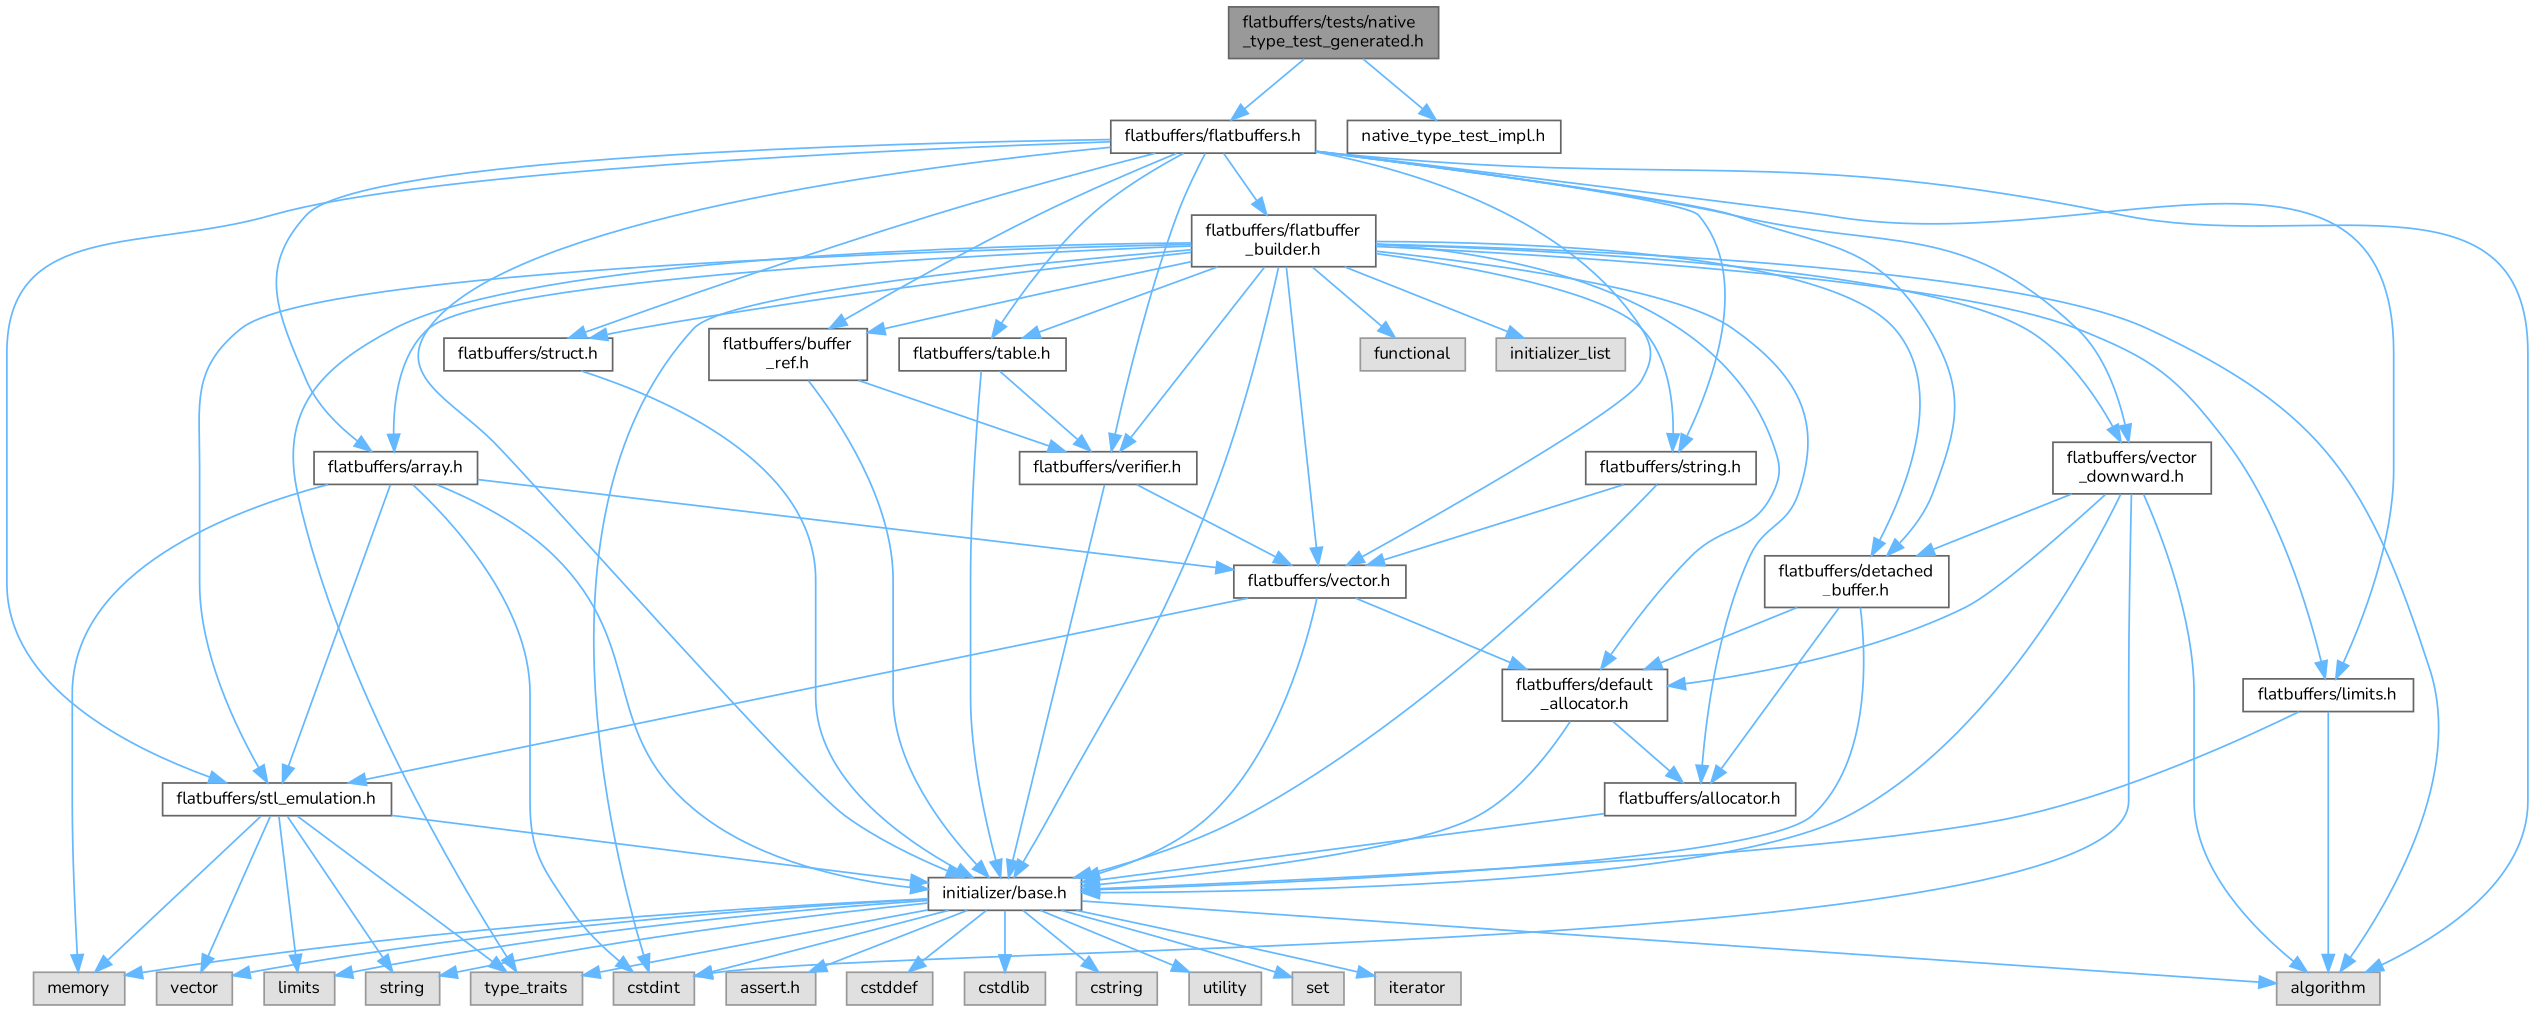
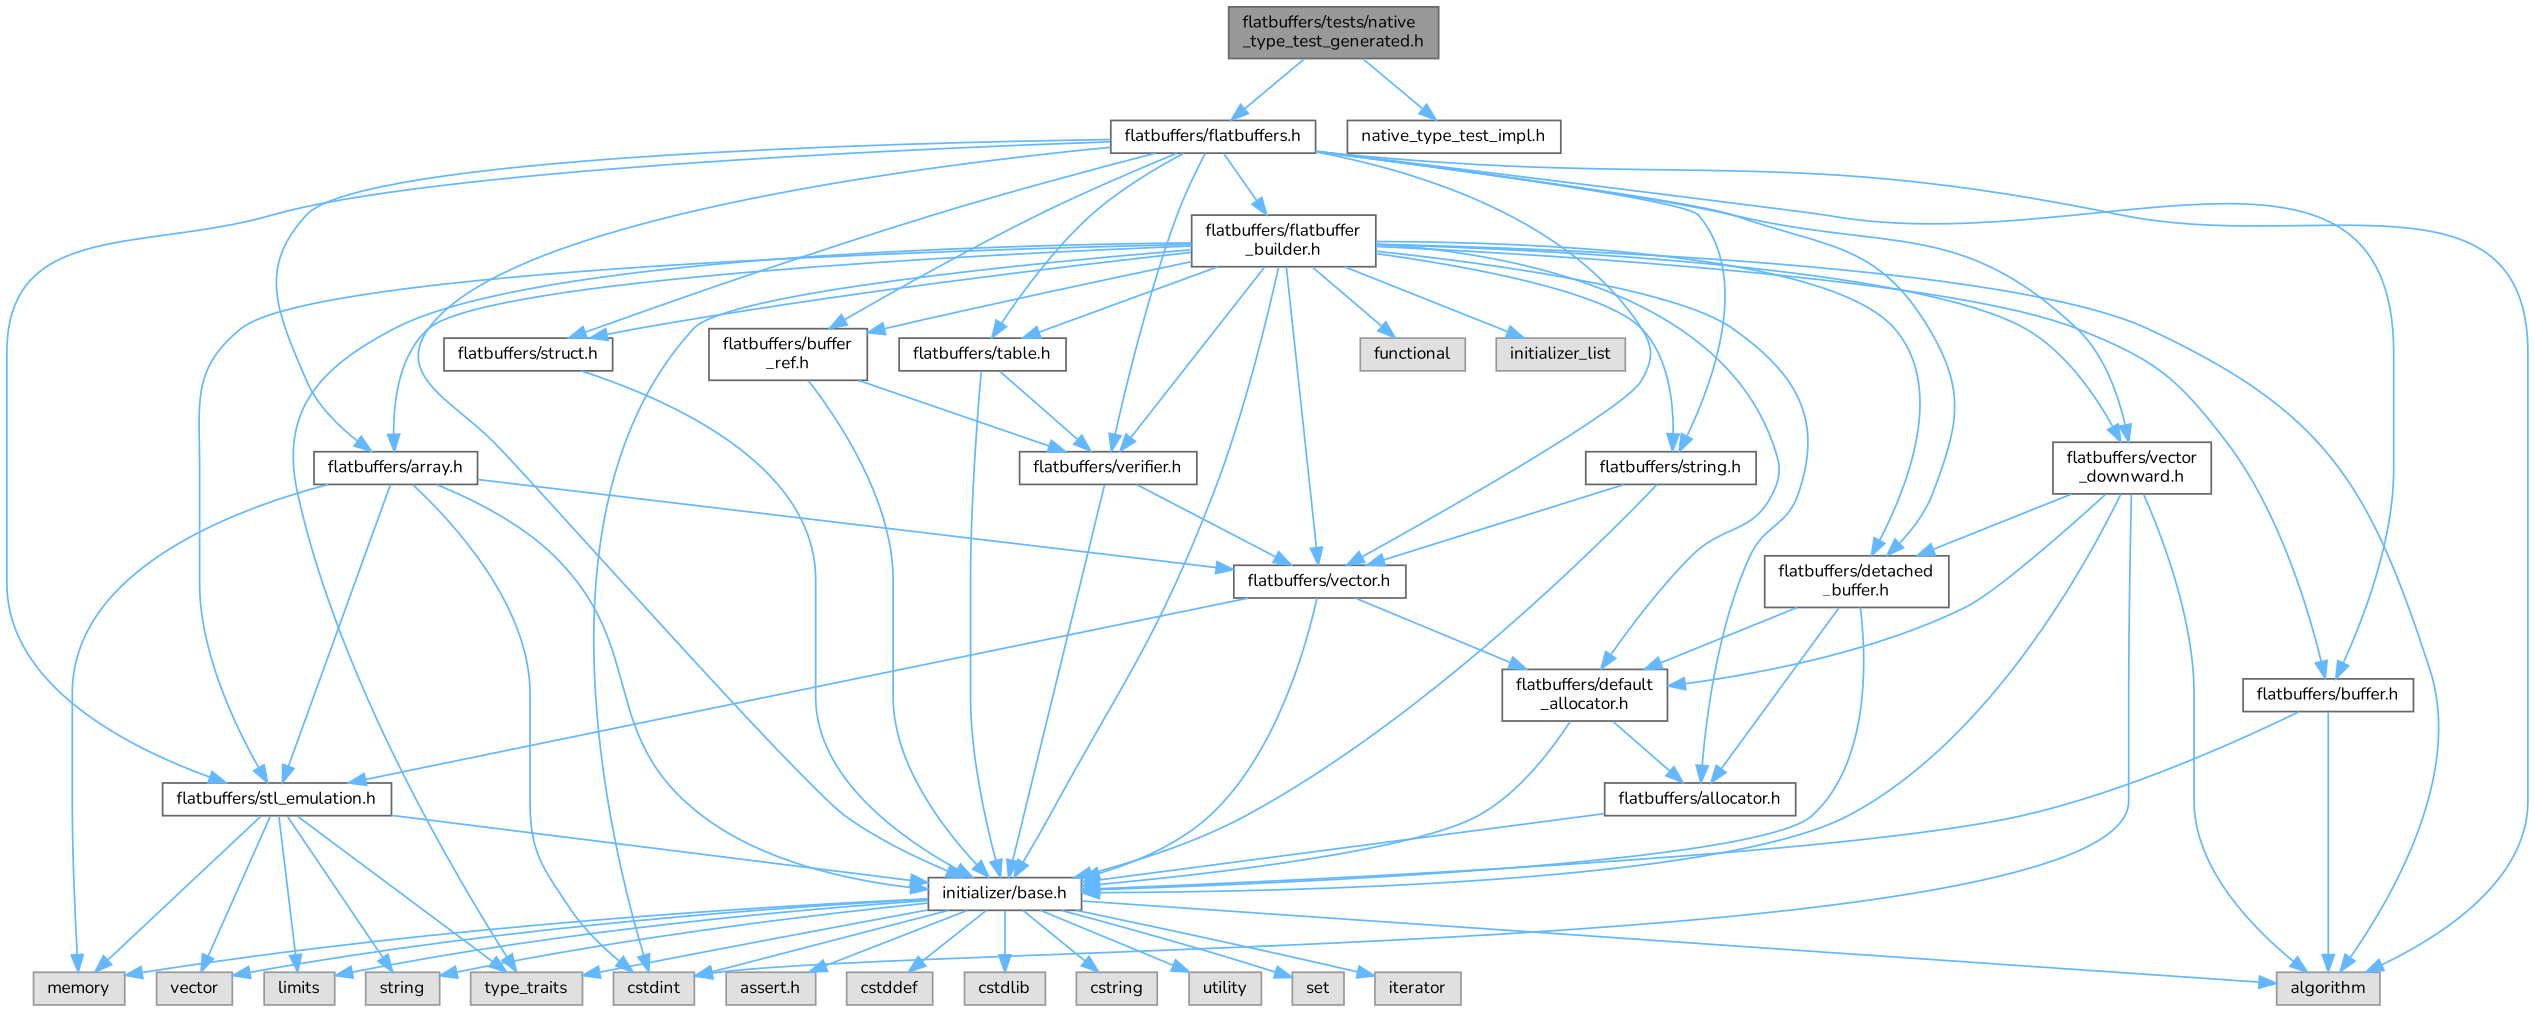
(2328, 695) -> (2328, 695)
